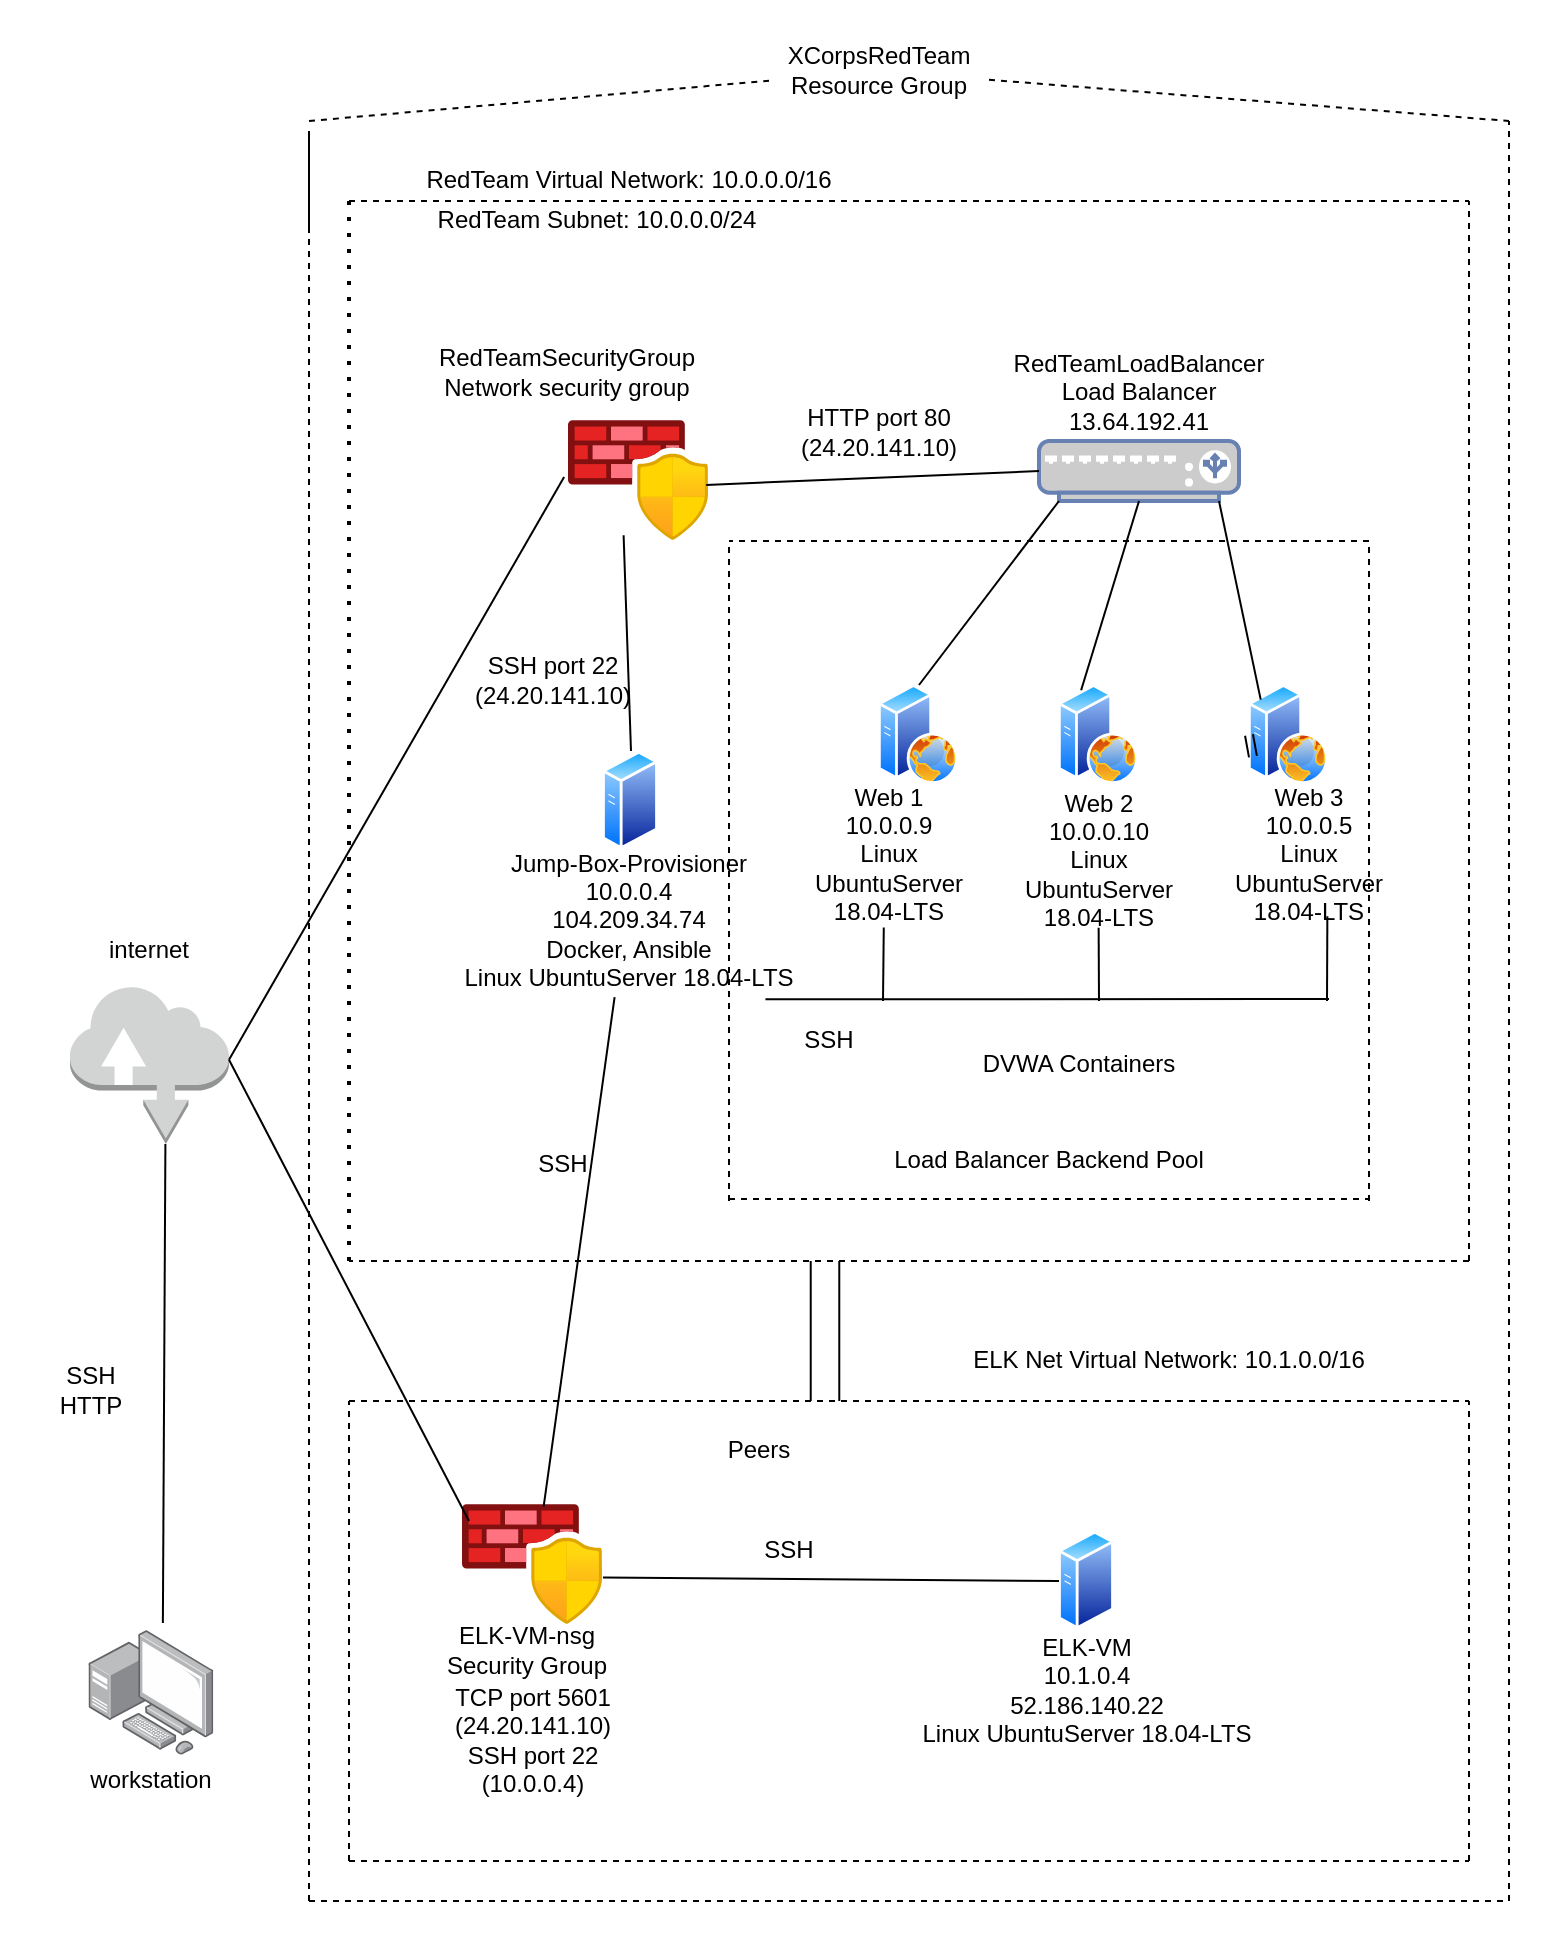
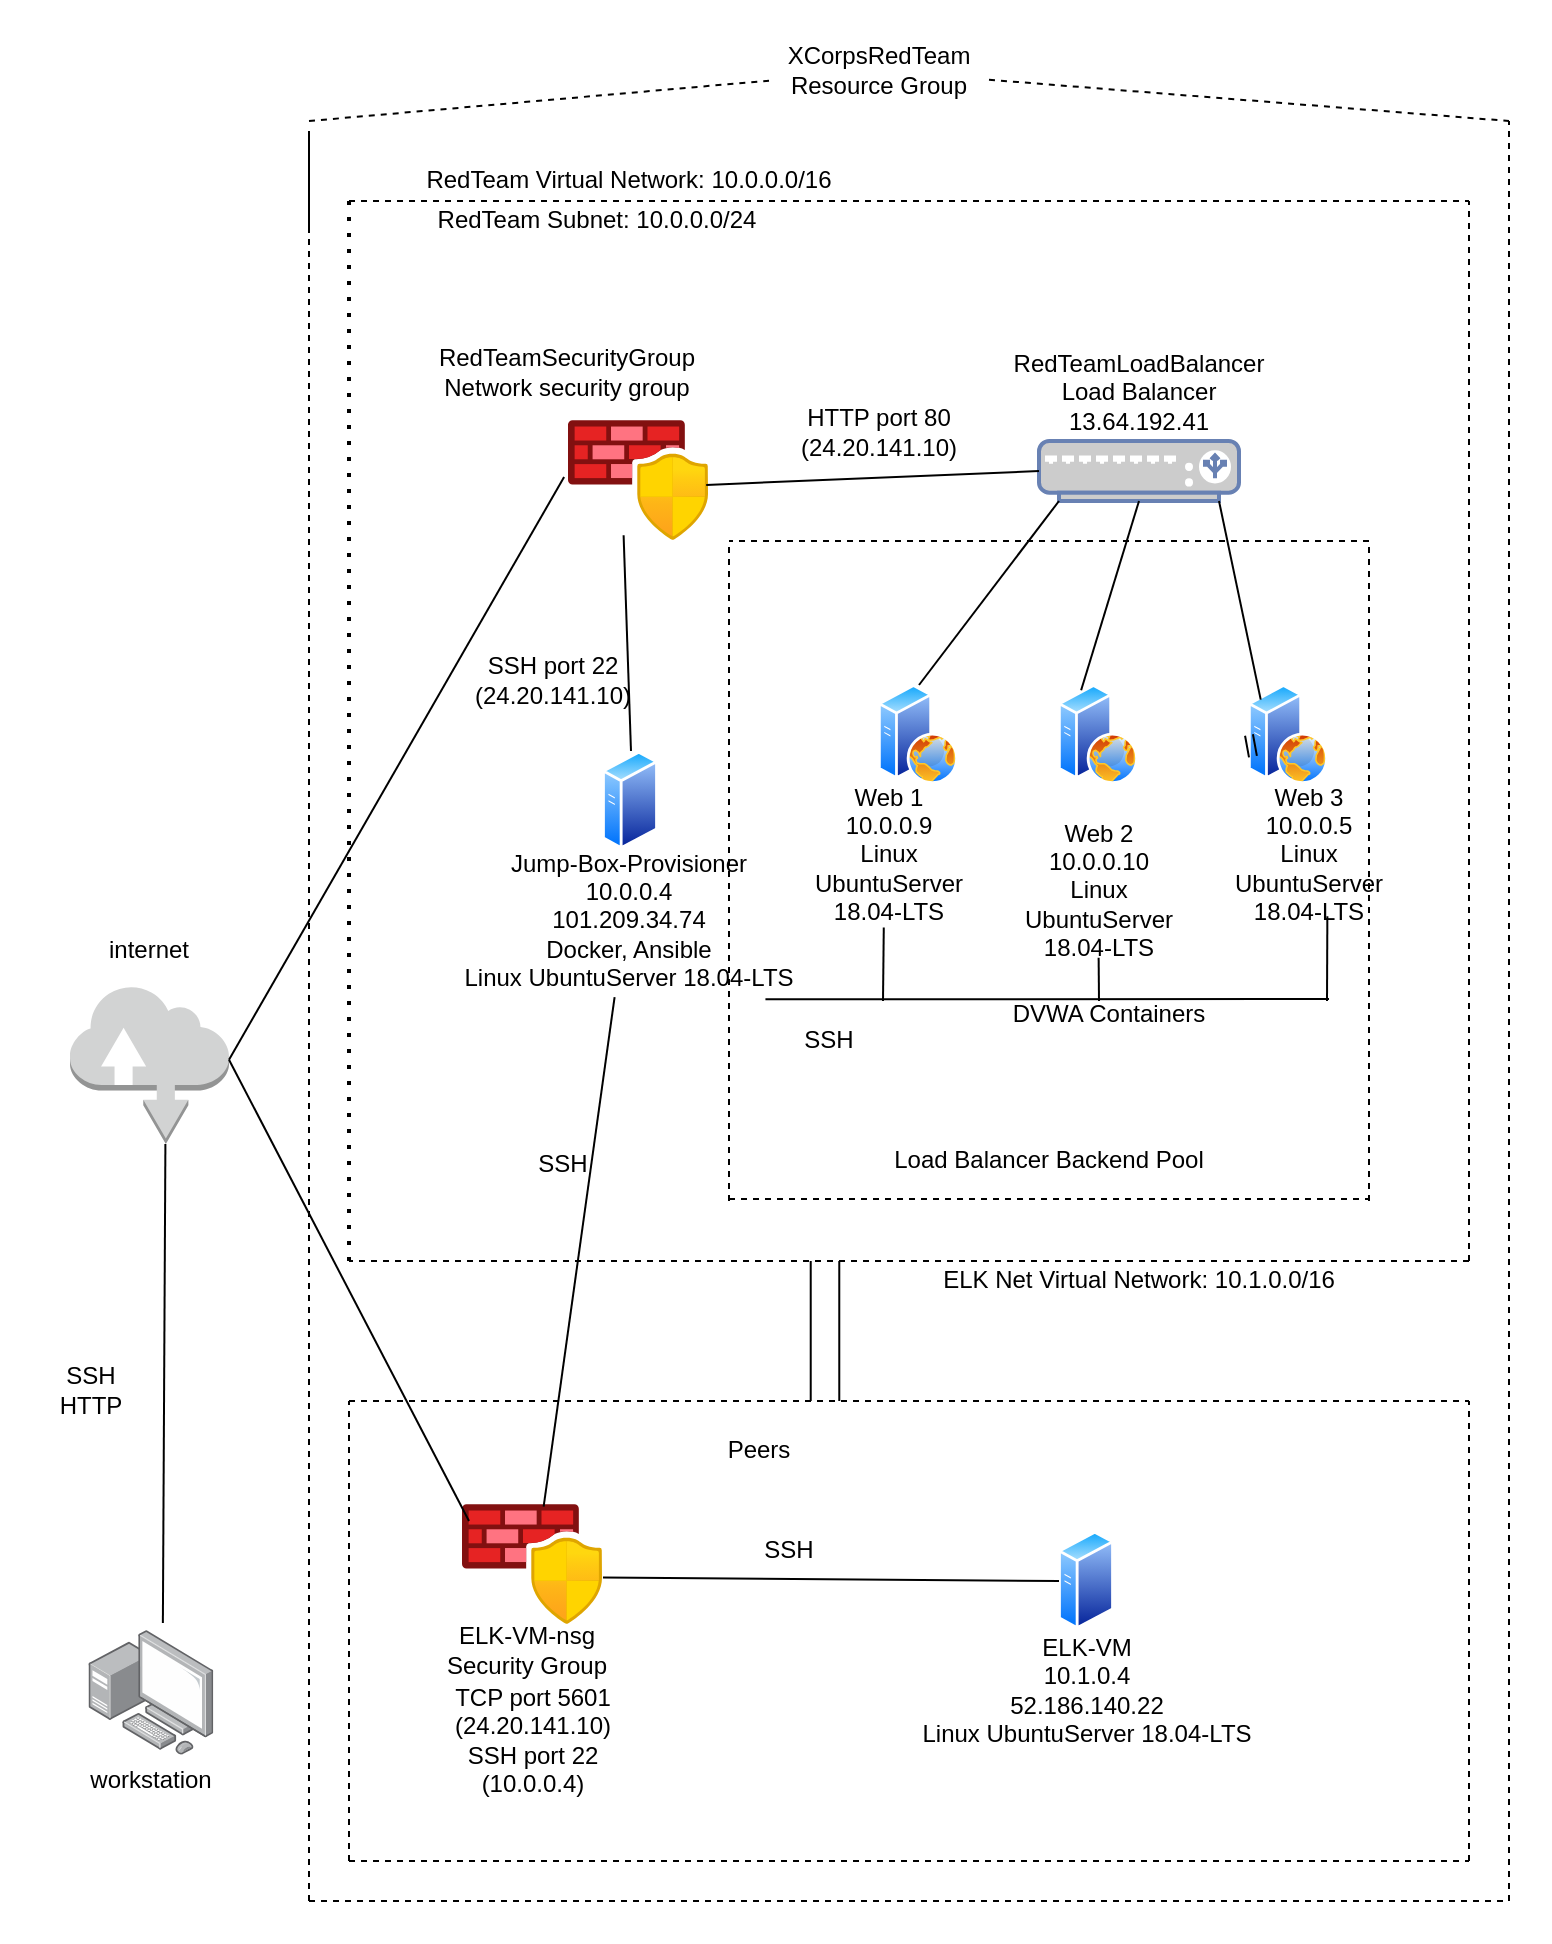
(1099, 861) -> (1099, 891)
(630, 921) -> (630, 921)
(1079, 1065) -> (1109, 1015)
(1169, 1361) -> (1139, 1281)
